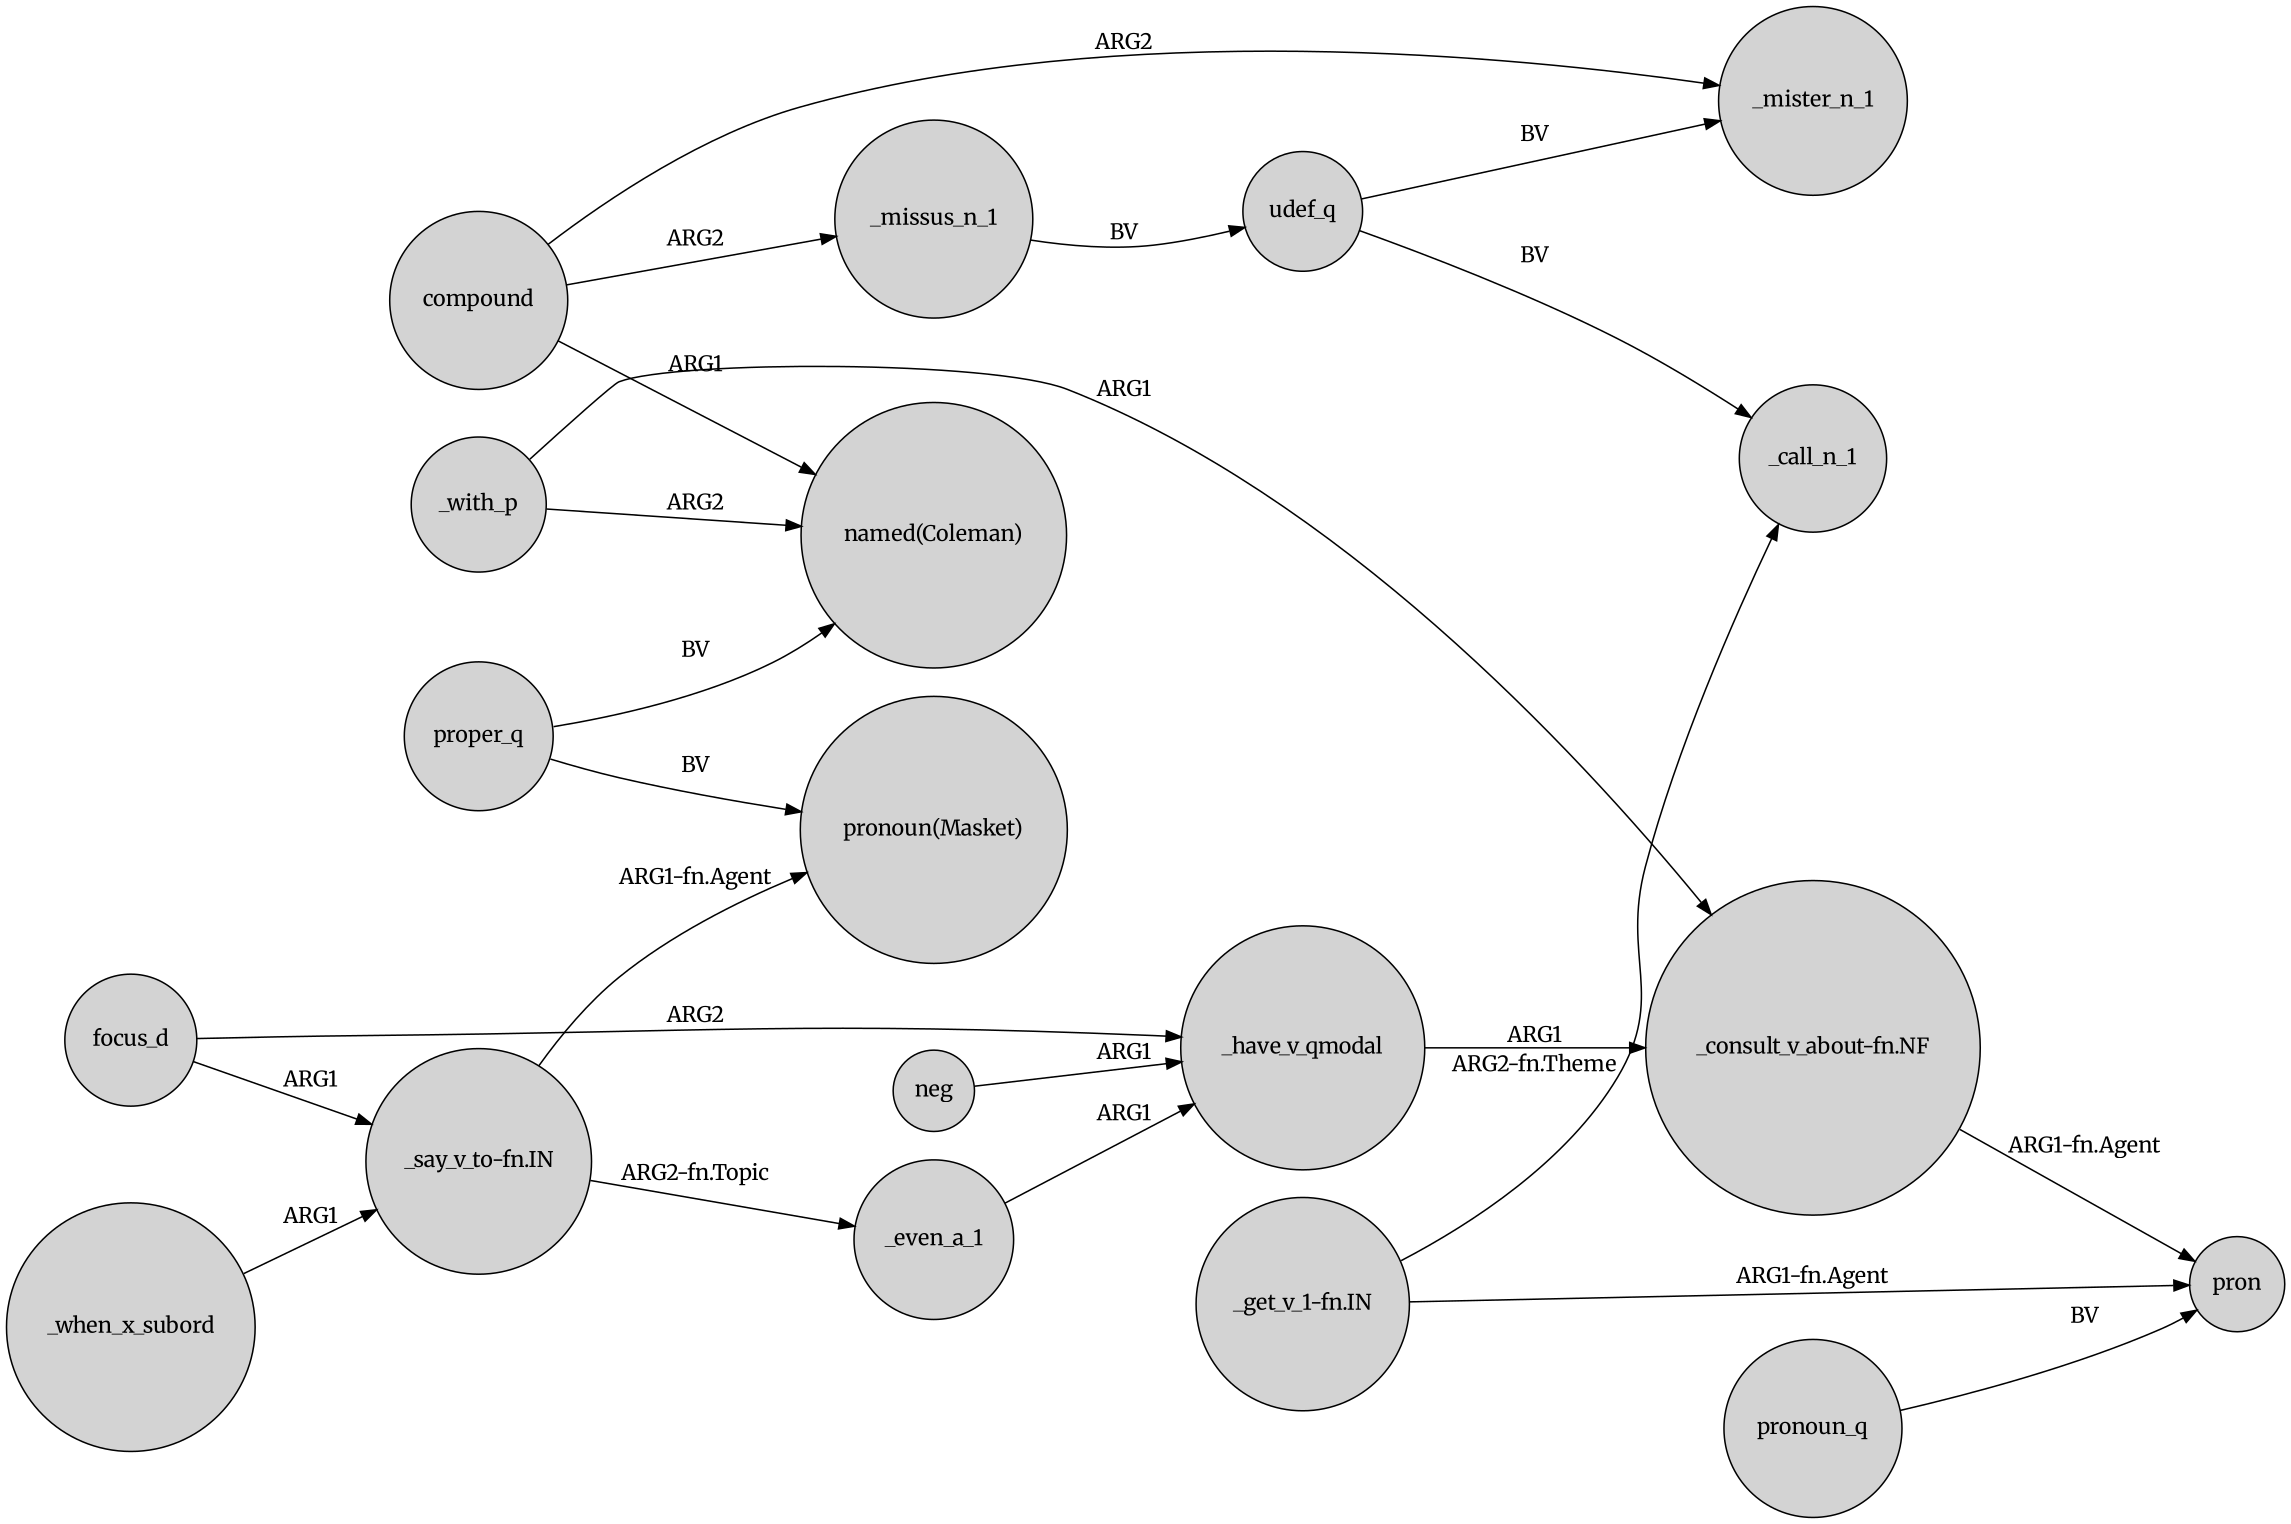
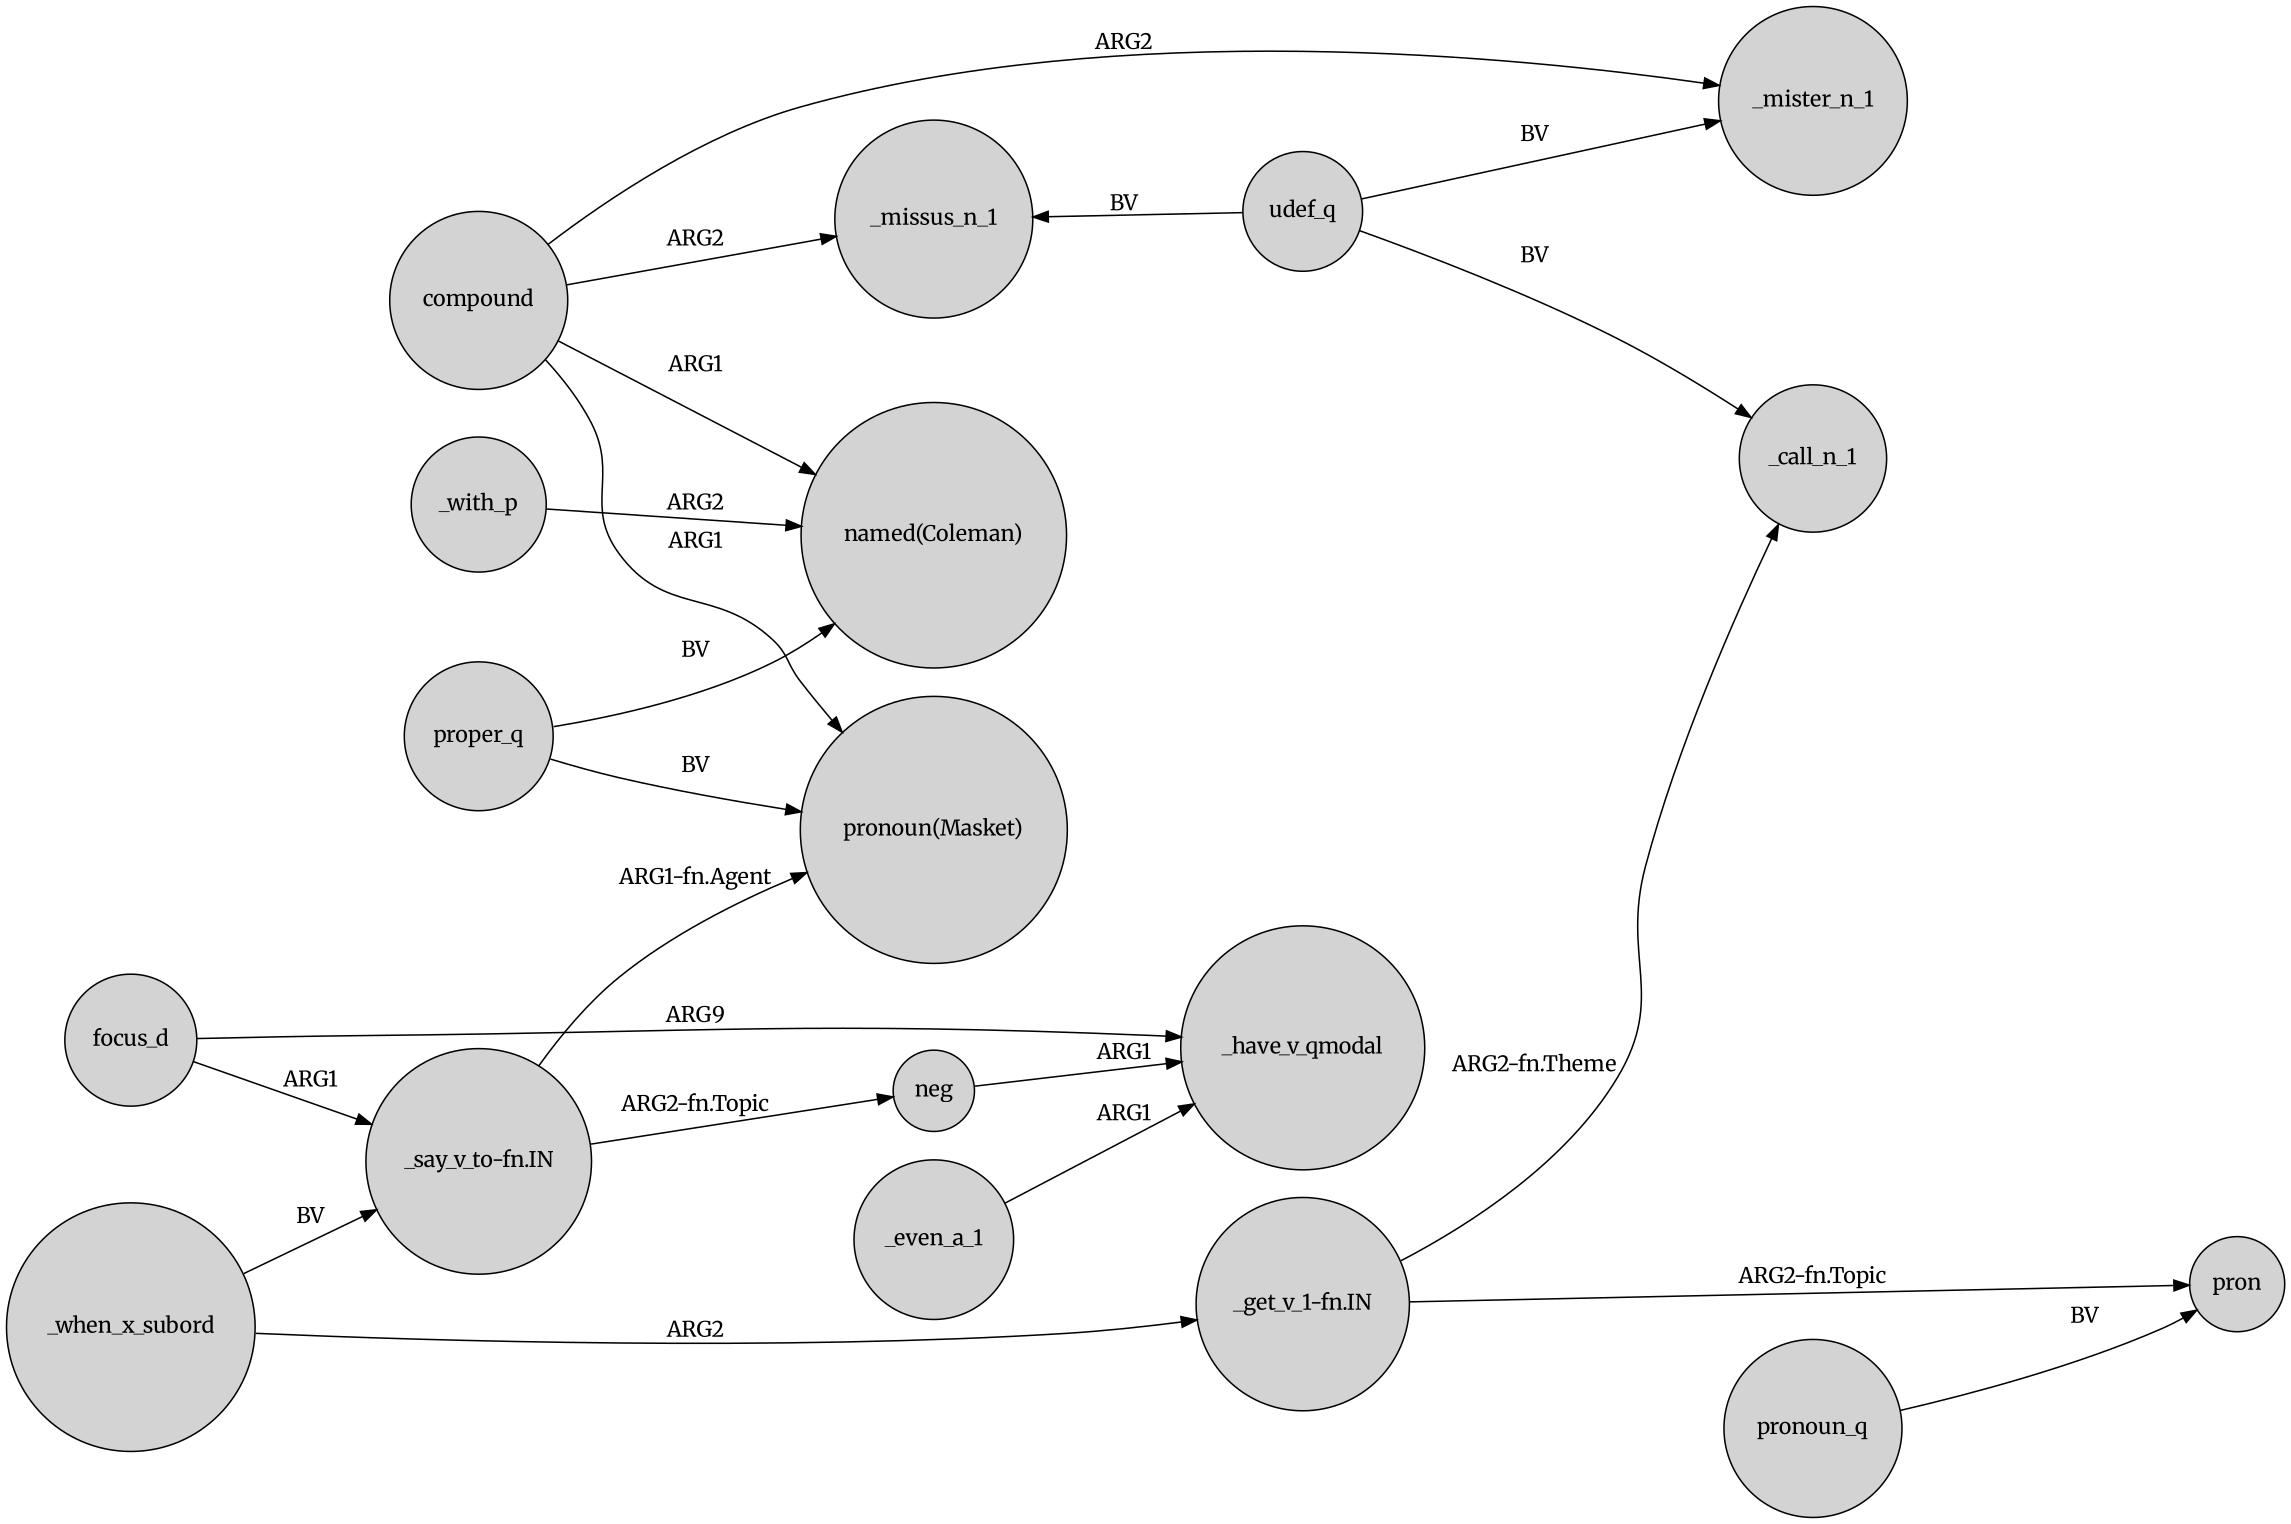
(1131, 247) -> (1146, 215)
none -> (642, 577)
(696, 1016) -> (696, 1016)
(1813, 1048) -> none
(715, 1202) -> (734, 1122)
(311, 1217) -> (311, 1217)
(1813, 1277) -> (1813, 1277)
none -> (719, 1343)
